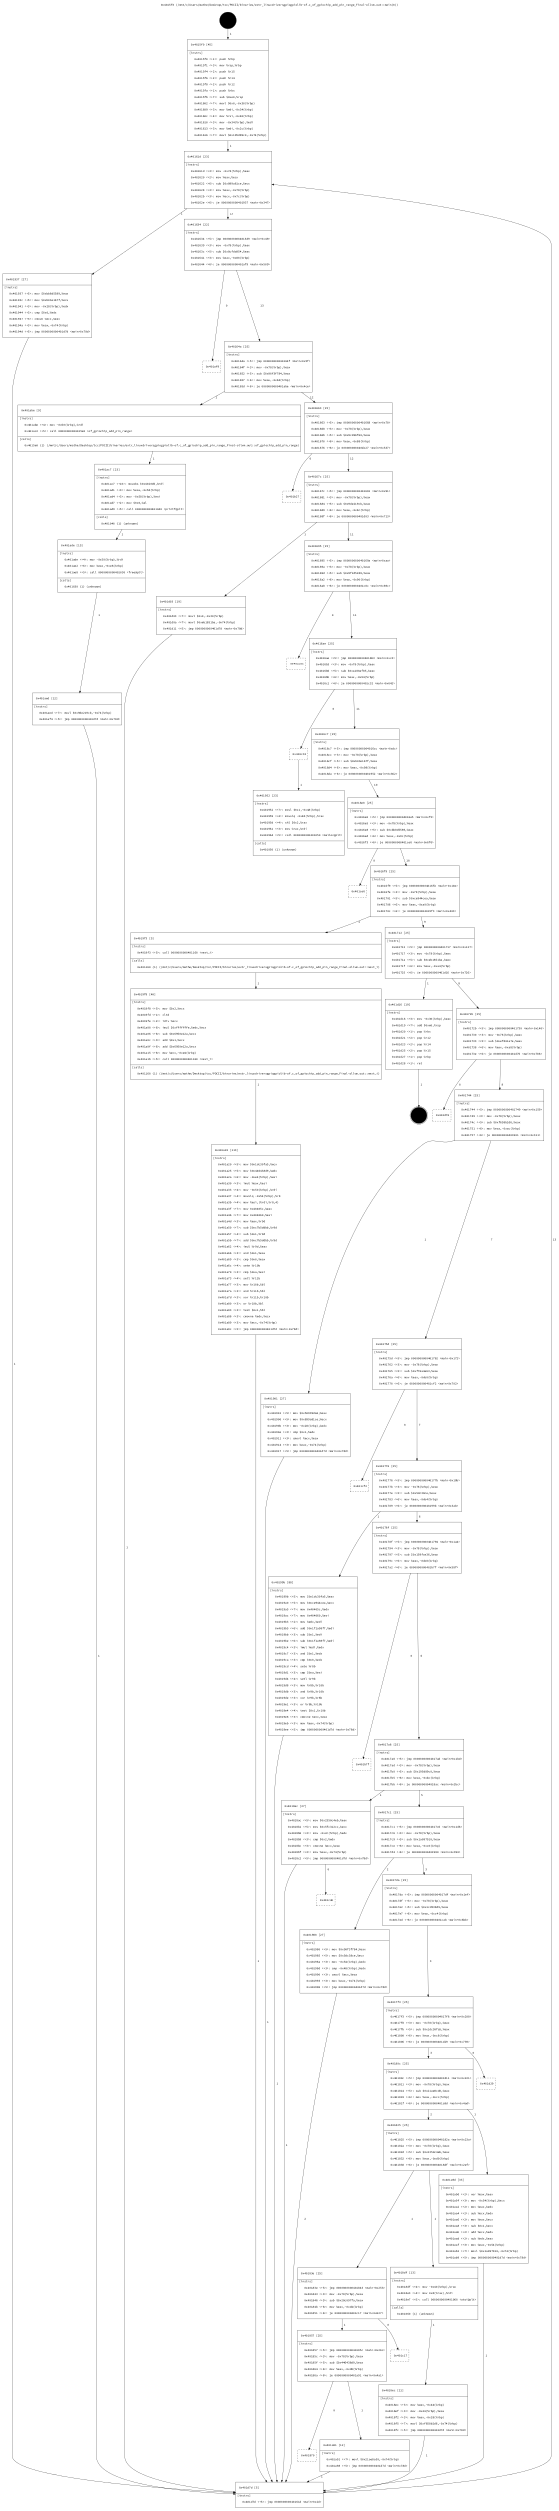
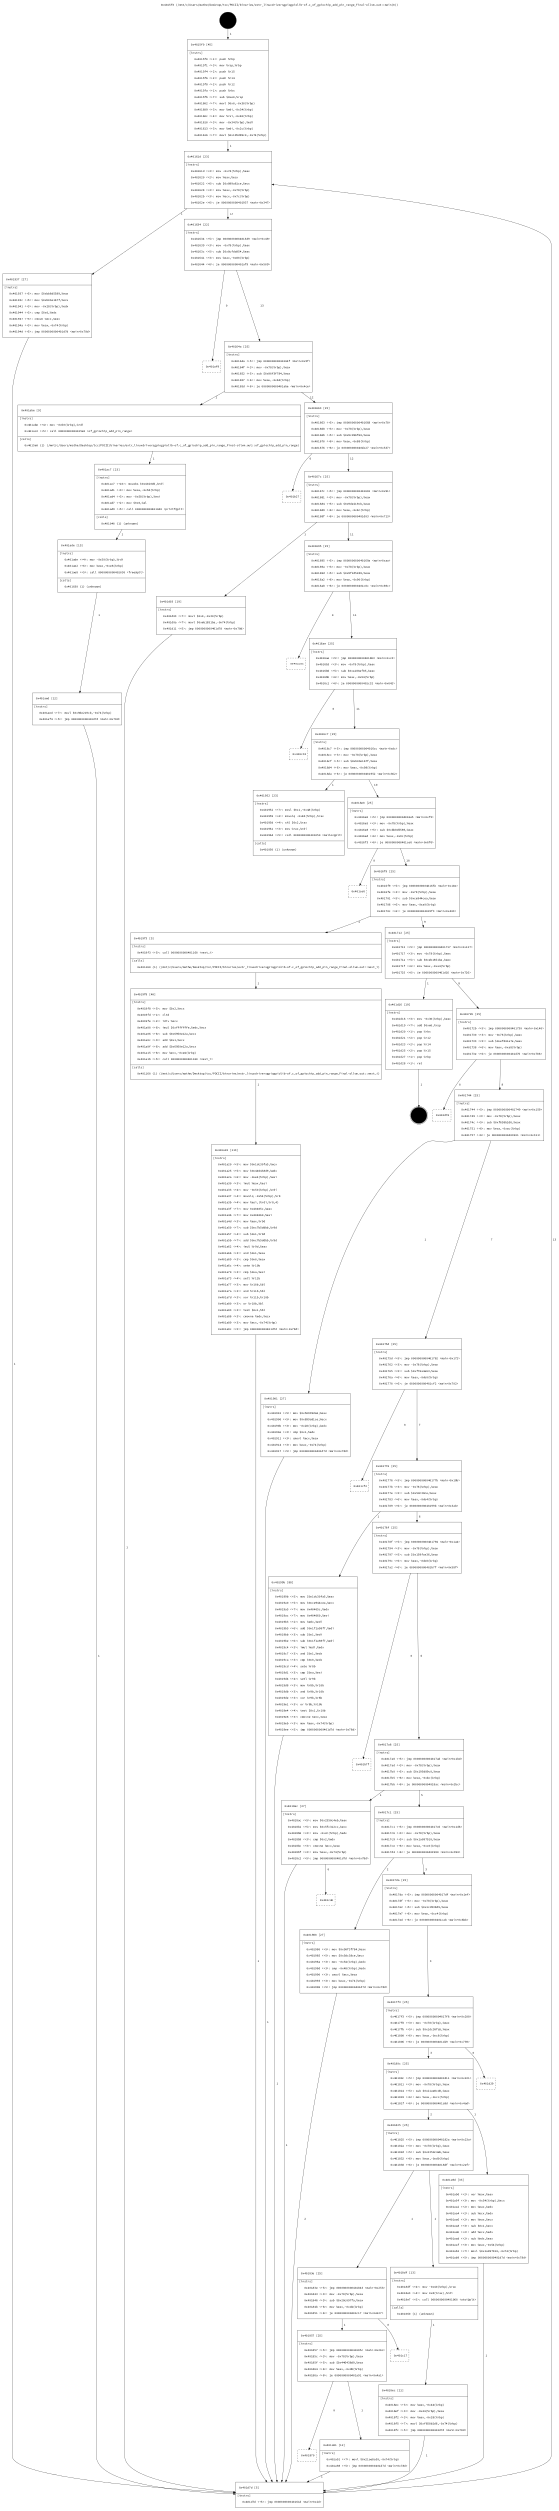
(299, 774) -> (331, 784)
